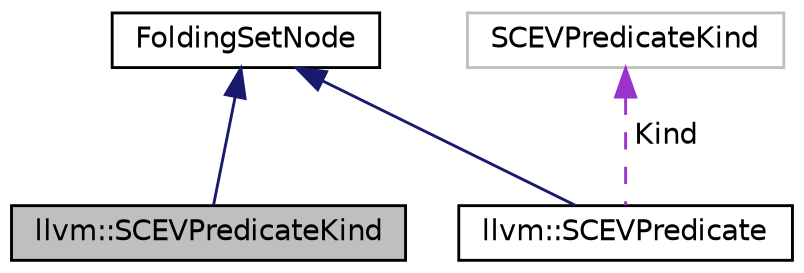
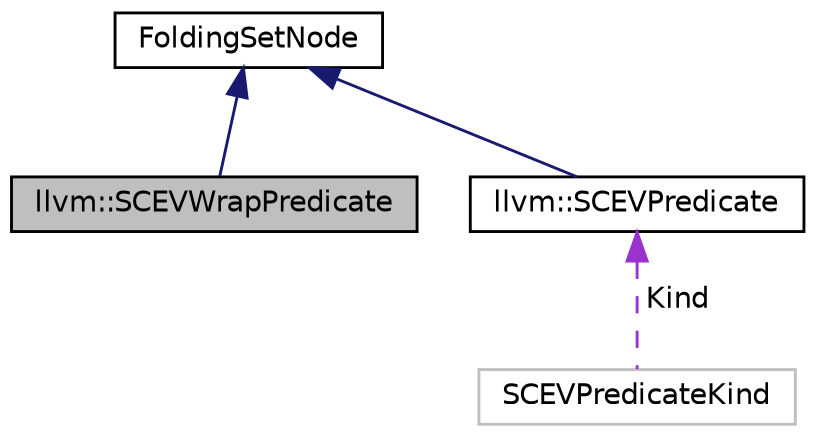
(626, 151) -> (637, 315)
(209, 233) -> (214, 204)
